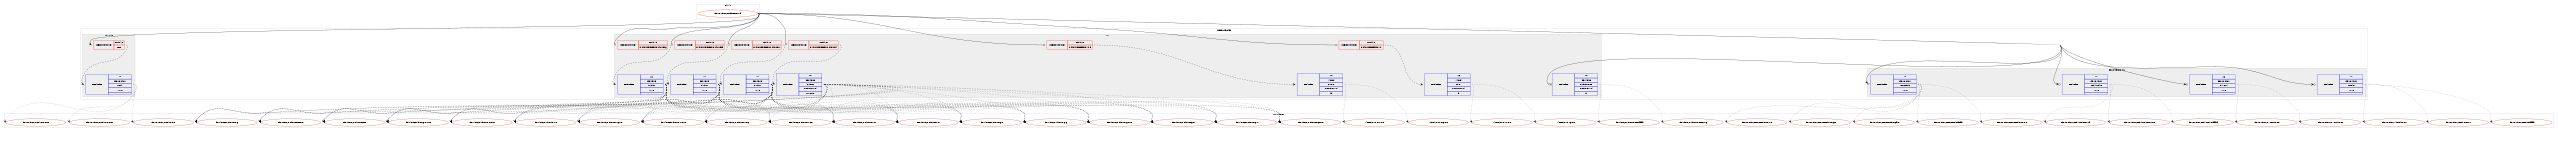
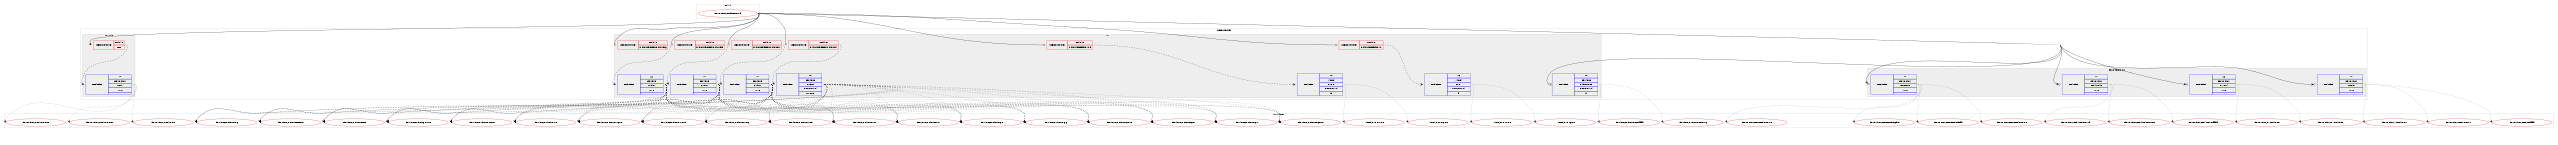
(1821, 123) -> none
